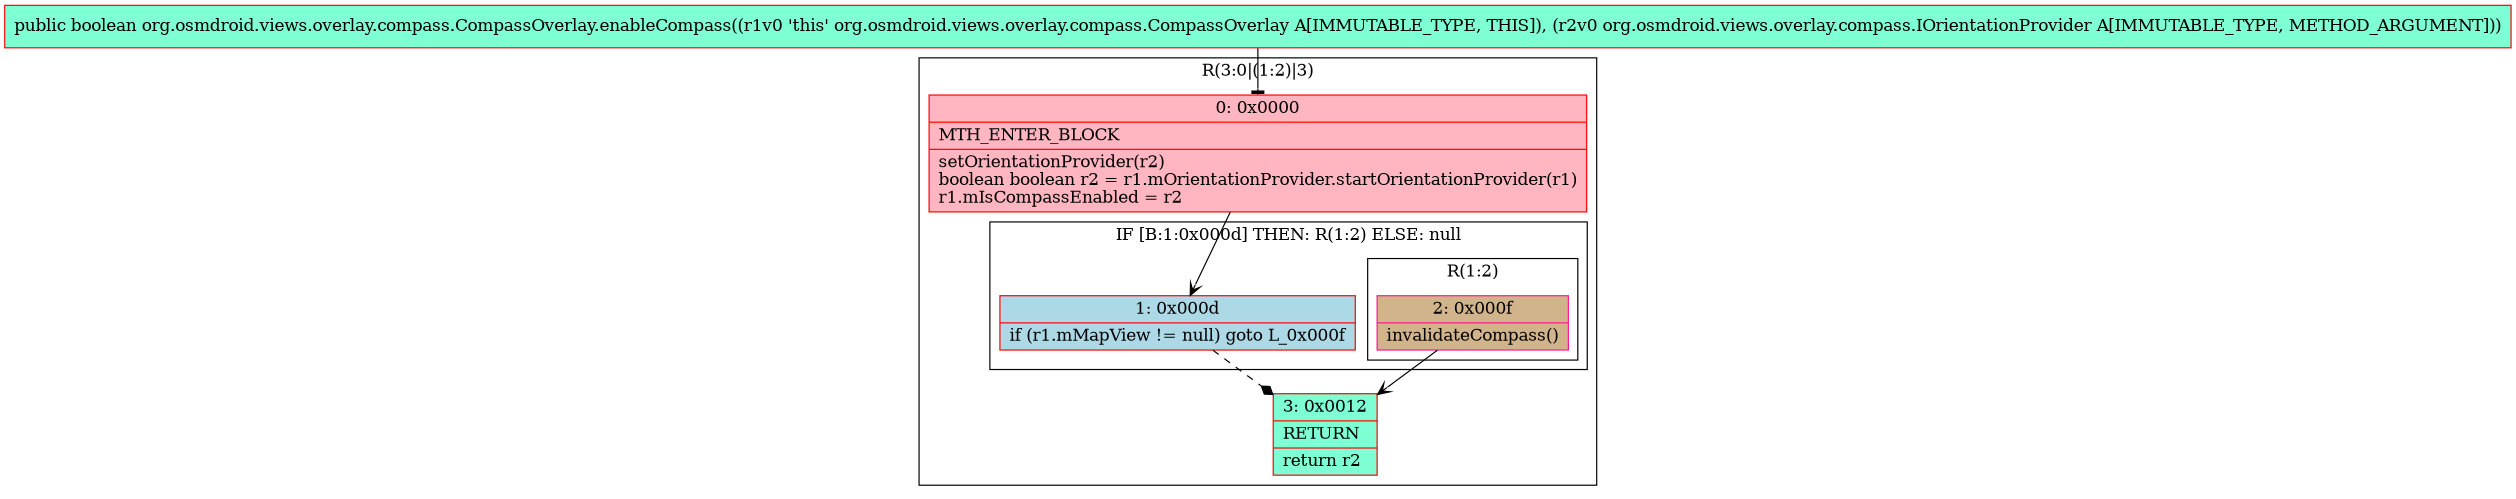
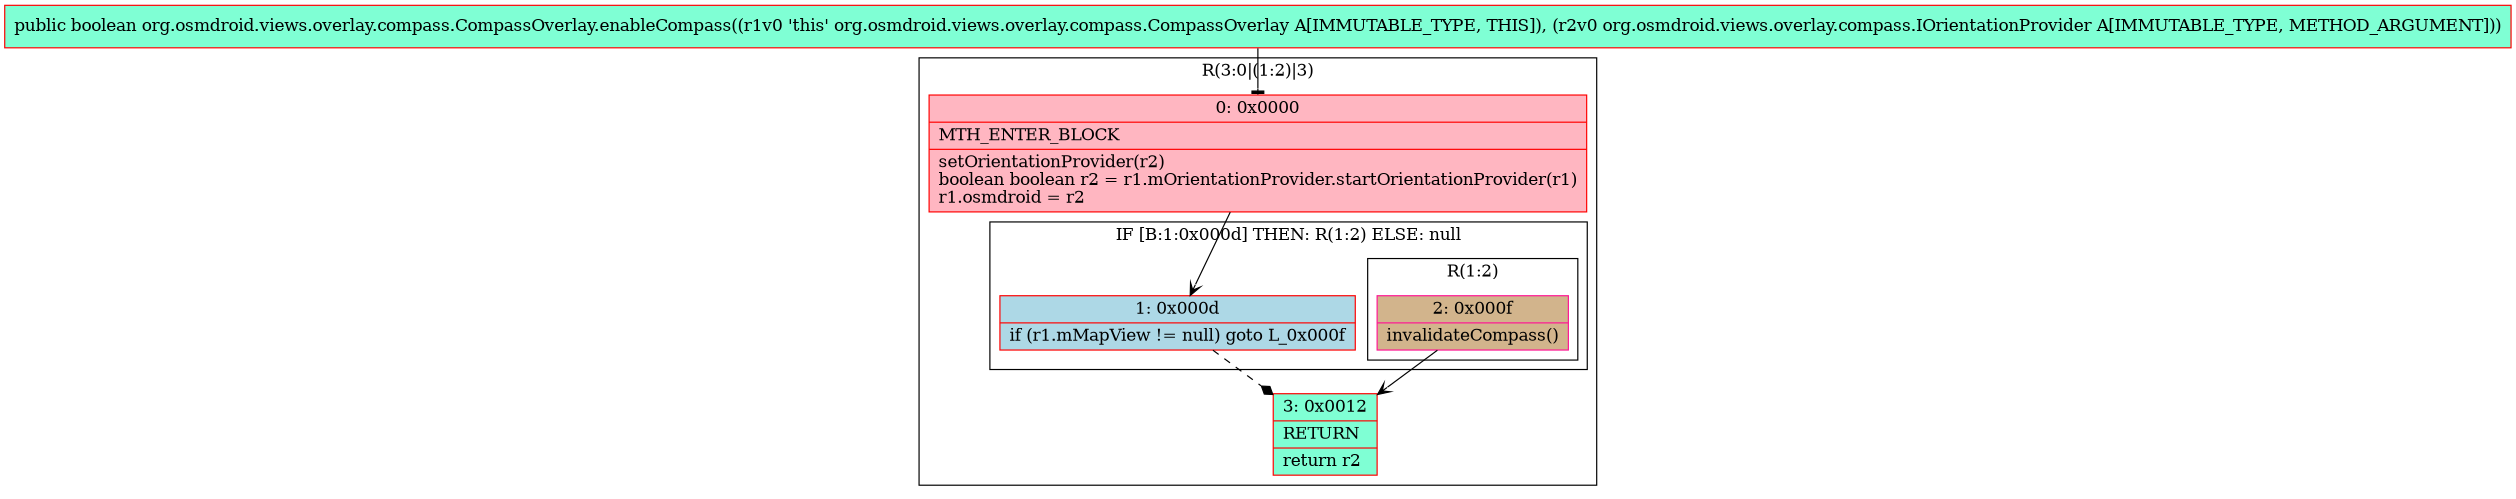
(1061, 198) -> (1012, 198)
